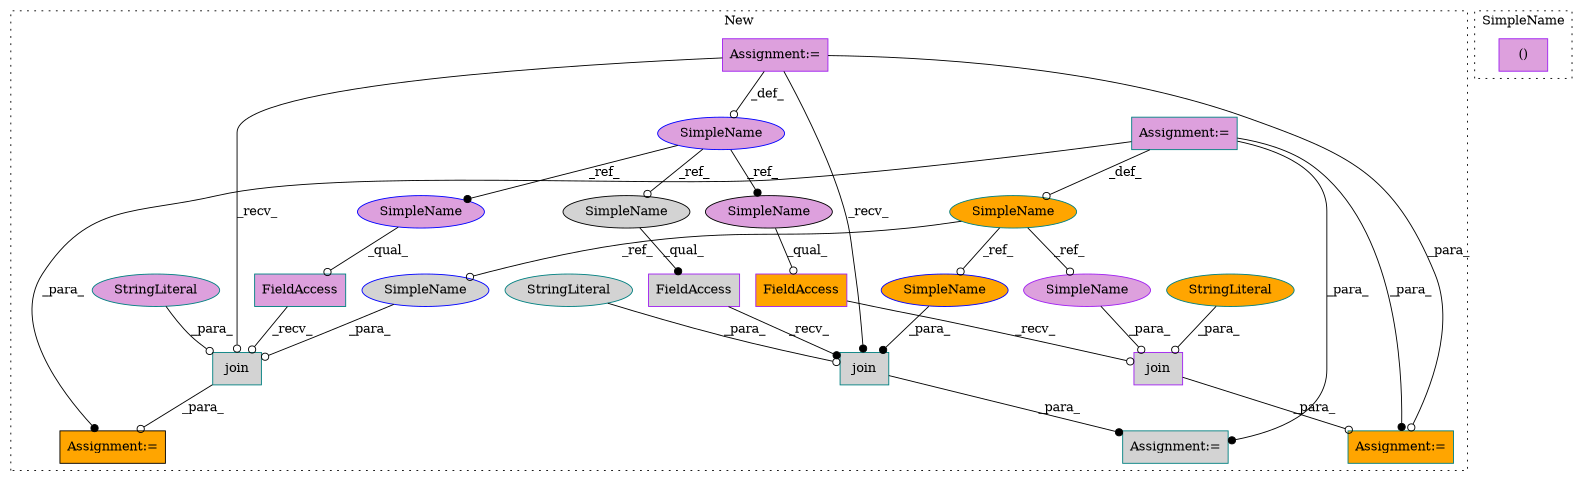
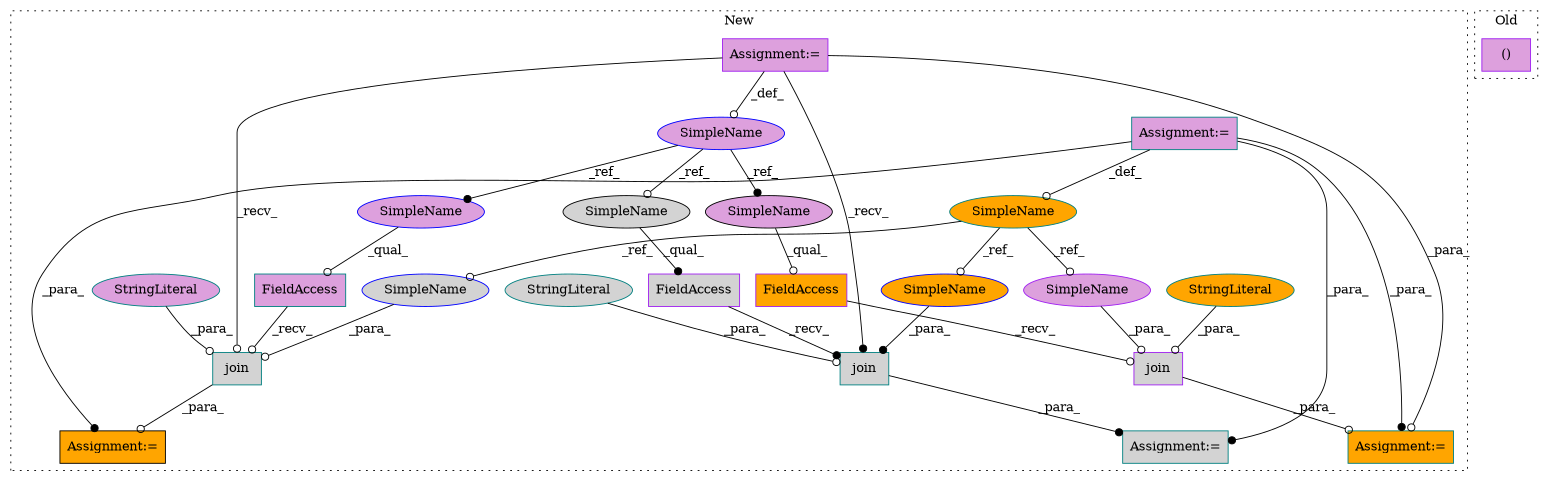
(1523, 21) -> (1506, 21)
